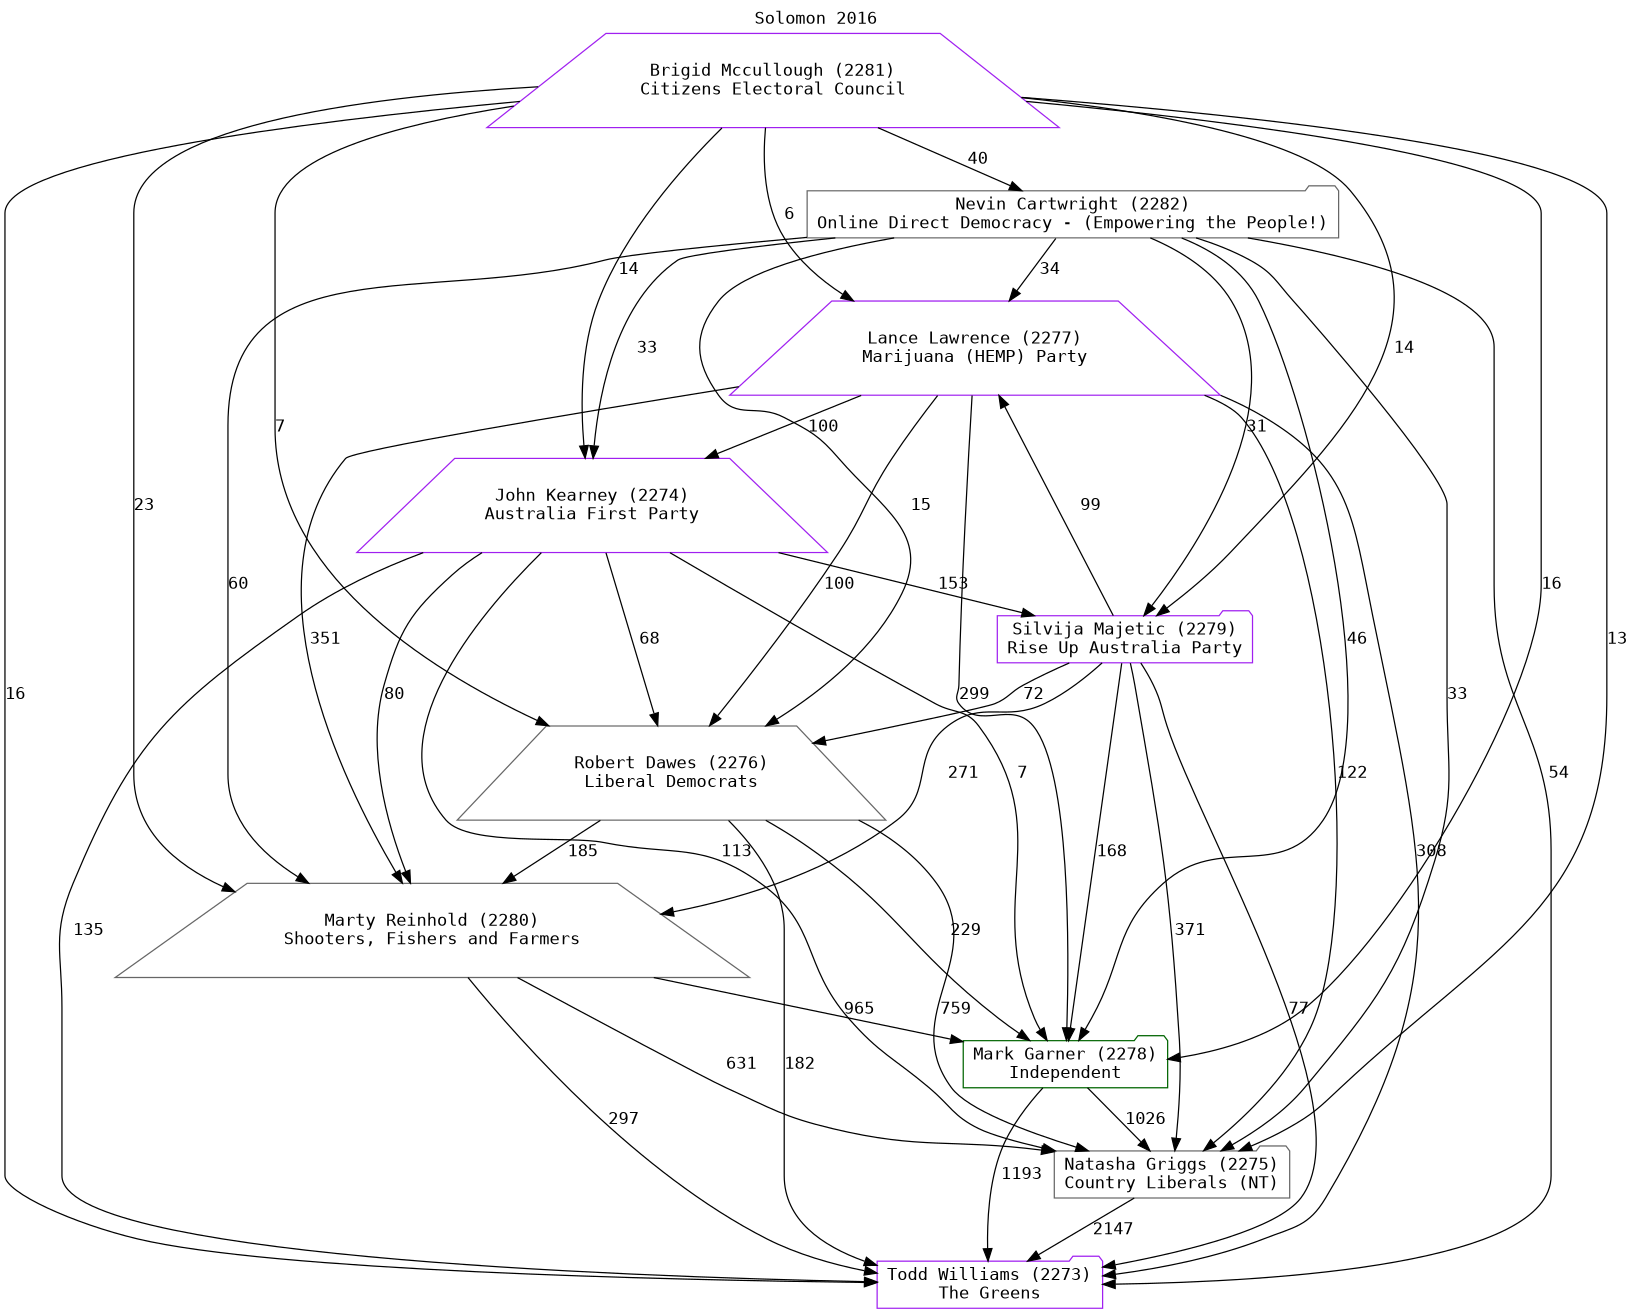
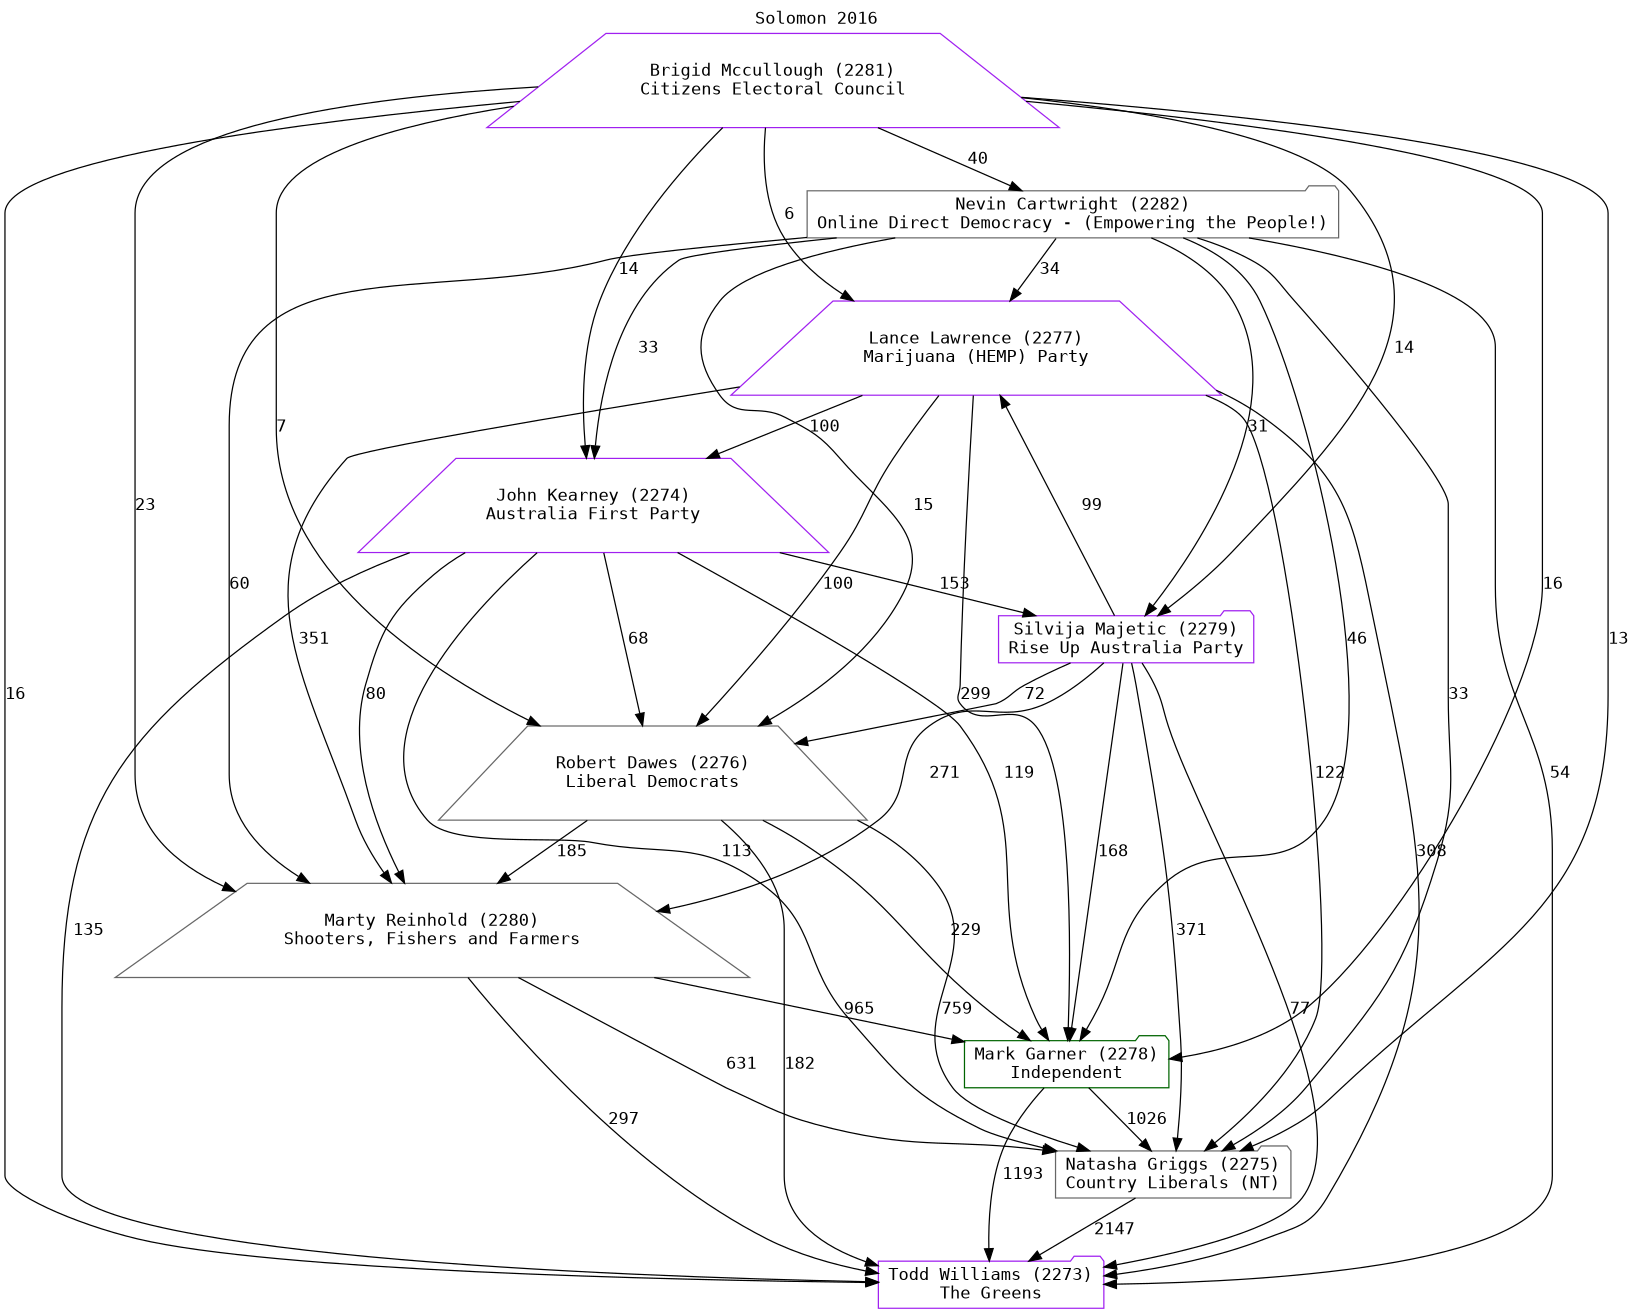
(1023, 773) -> (1019, 773)
